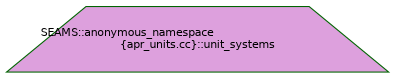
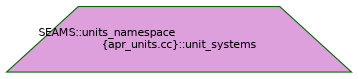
(198, 39) -> (179, 39)
